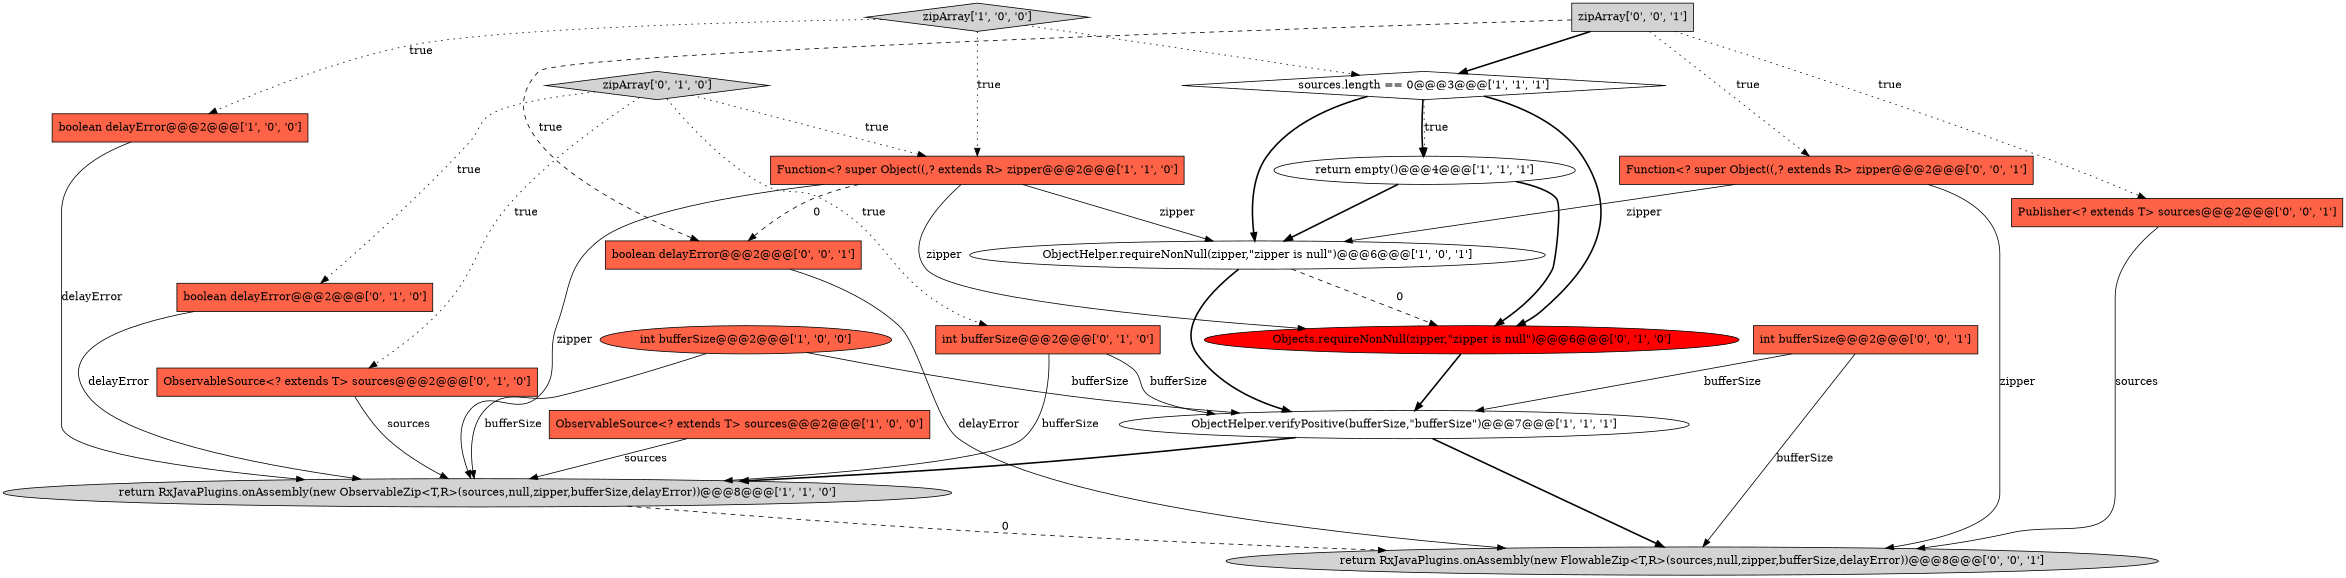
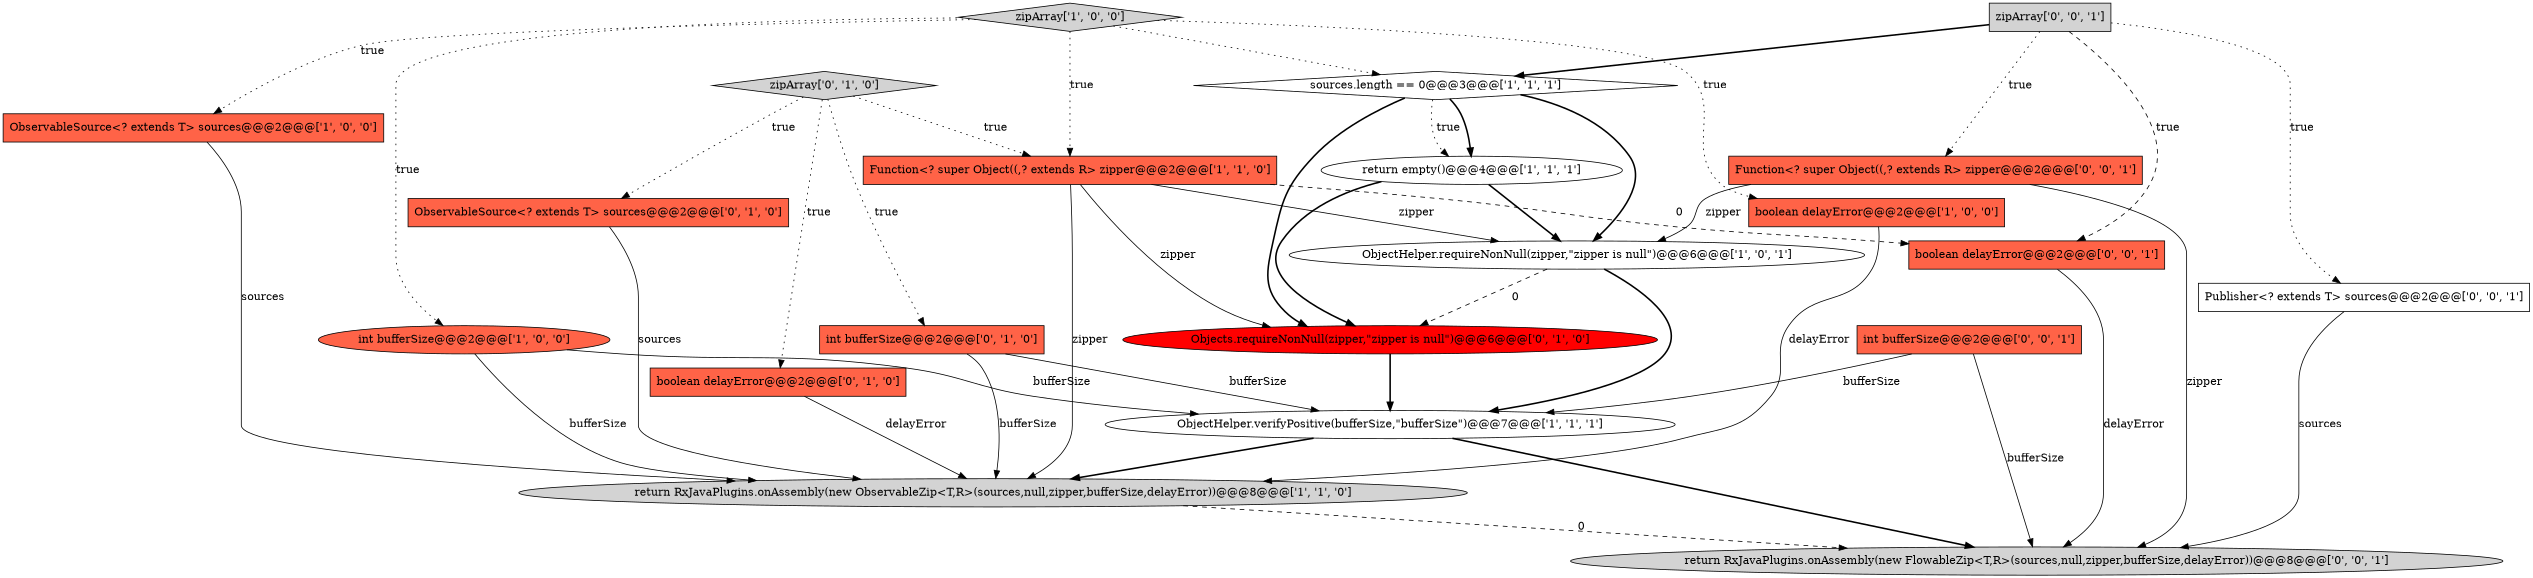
none -> (552, 31)
none -> (549, 37)
(2177, 213) -> (2364, 297)
